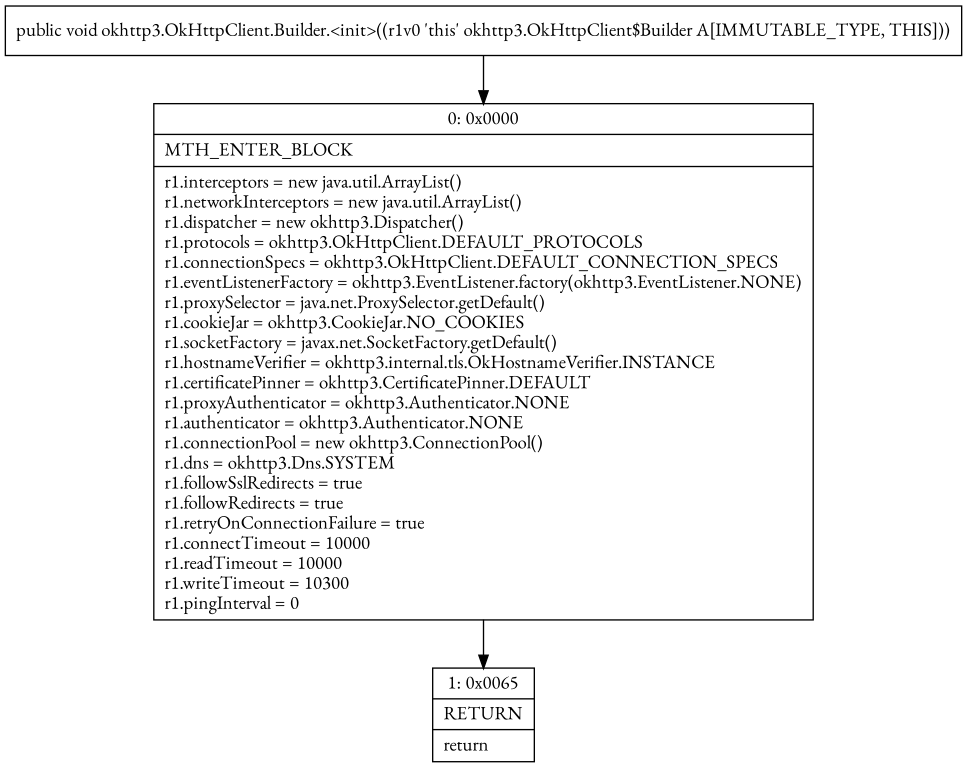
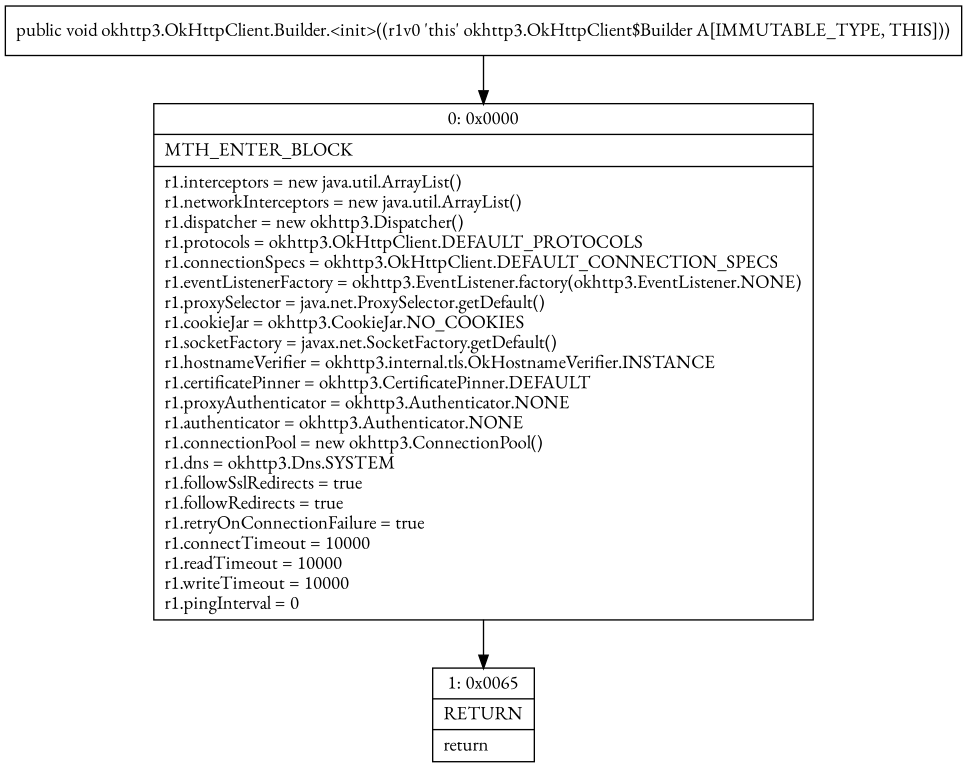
(257, 583) -> (257, 583)
